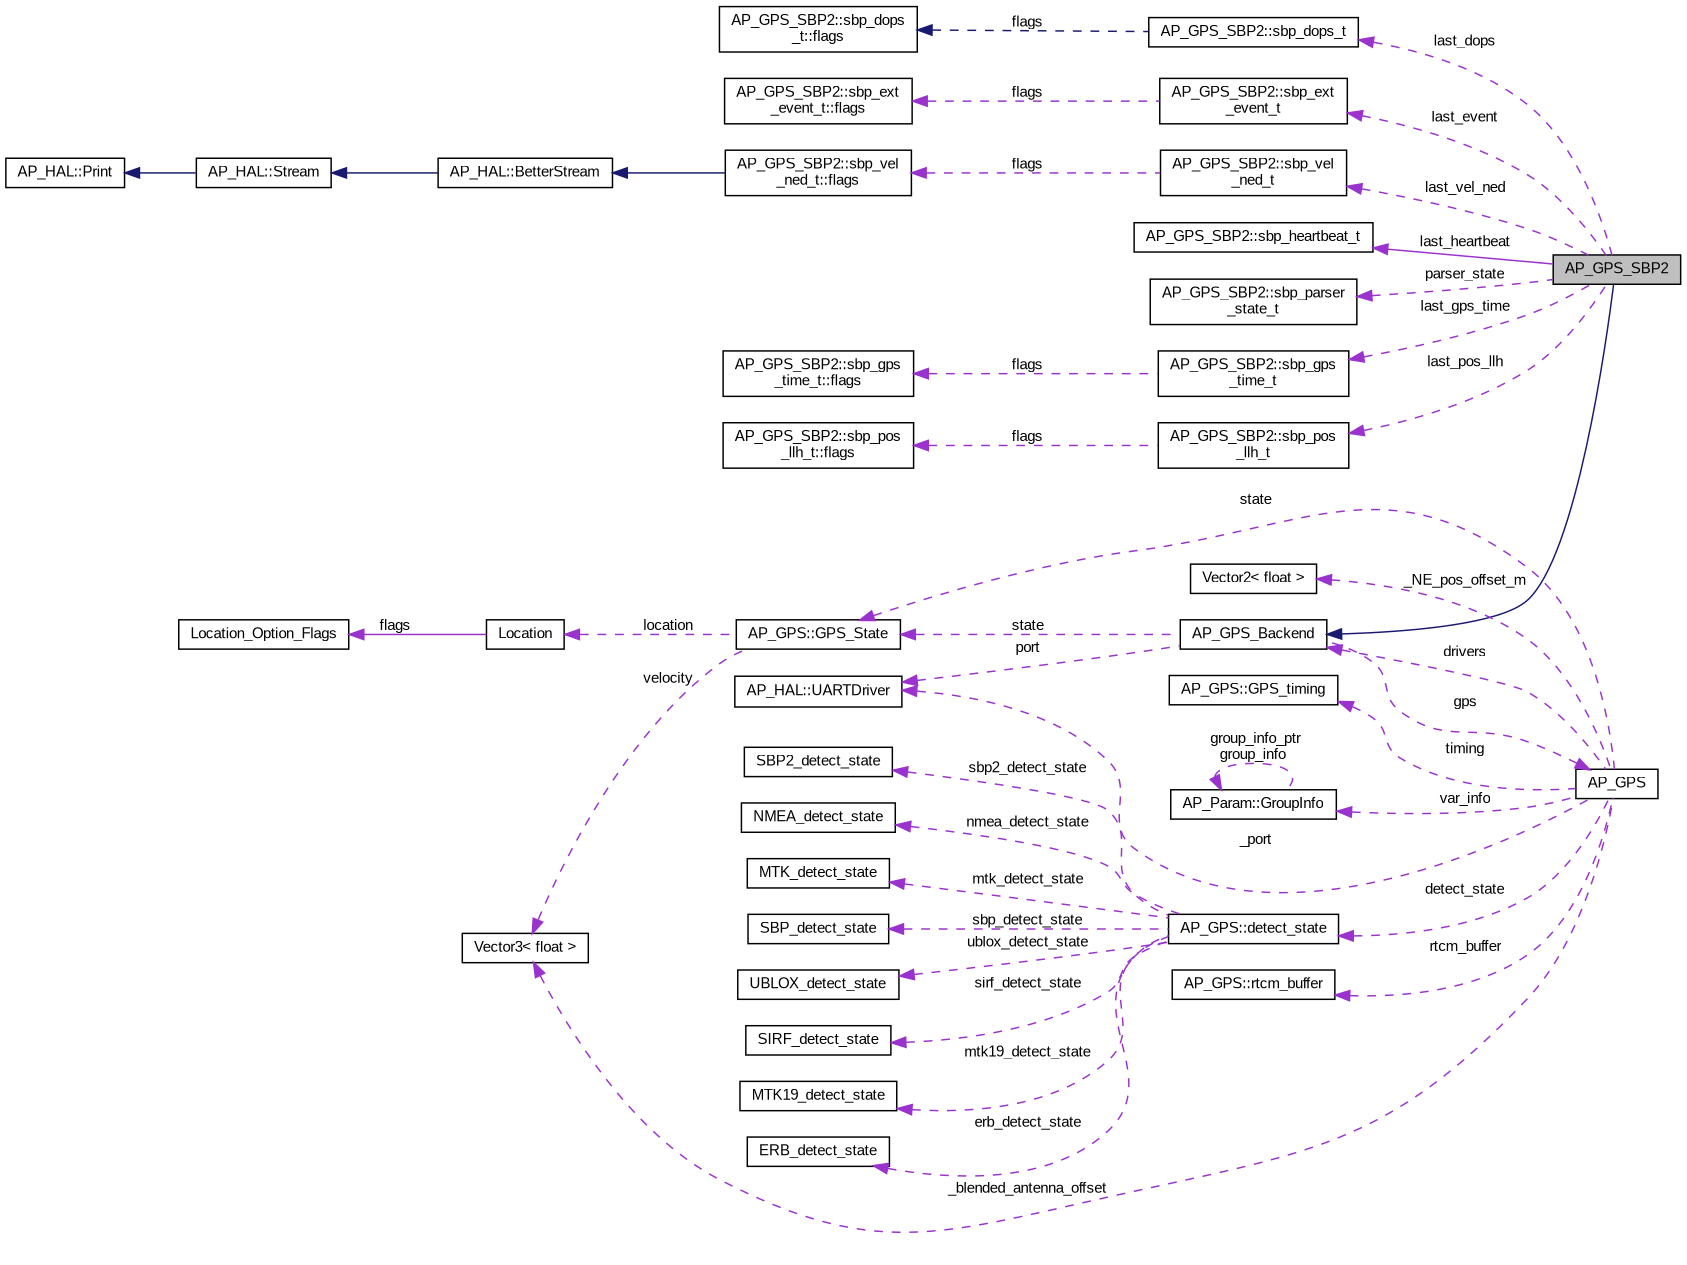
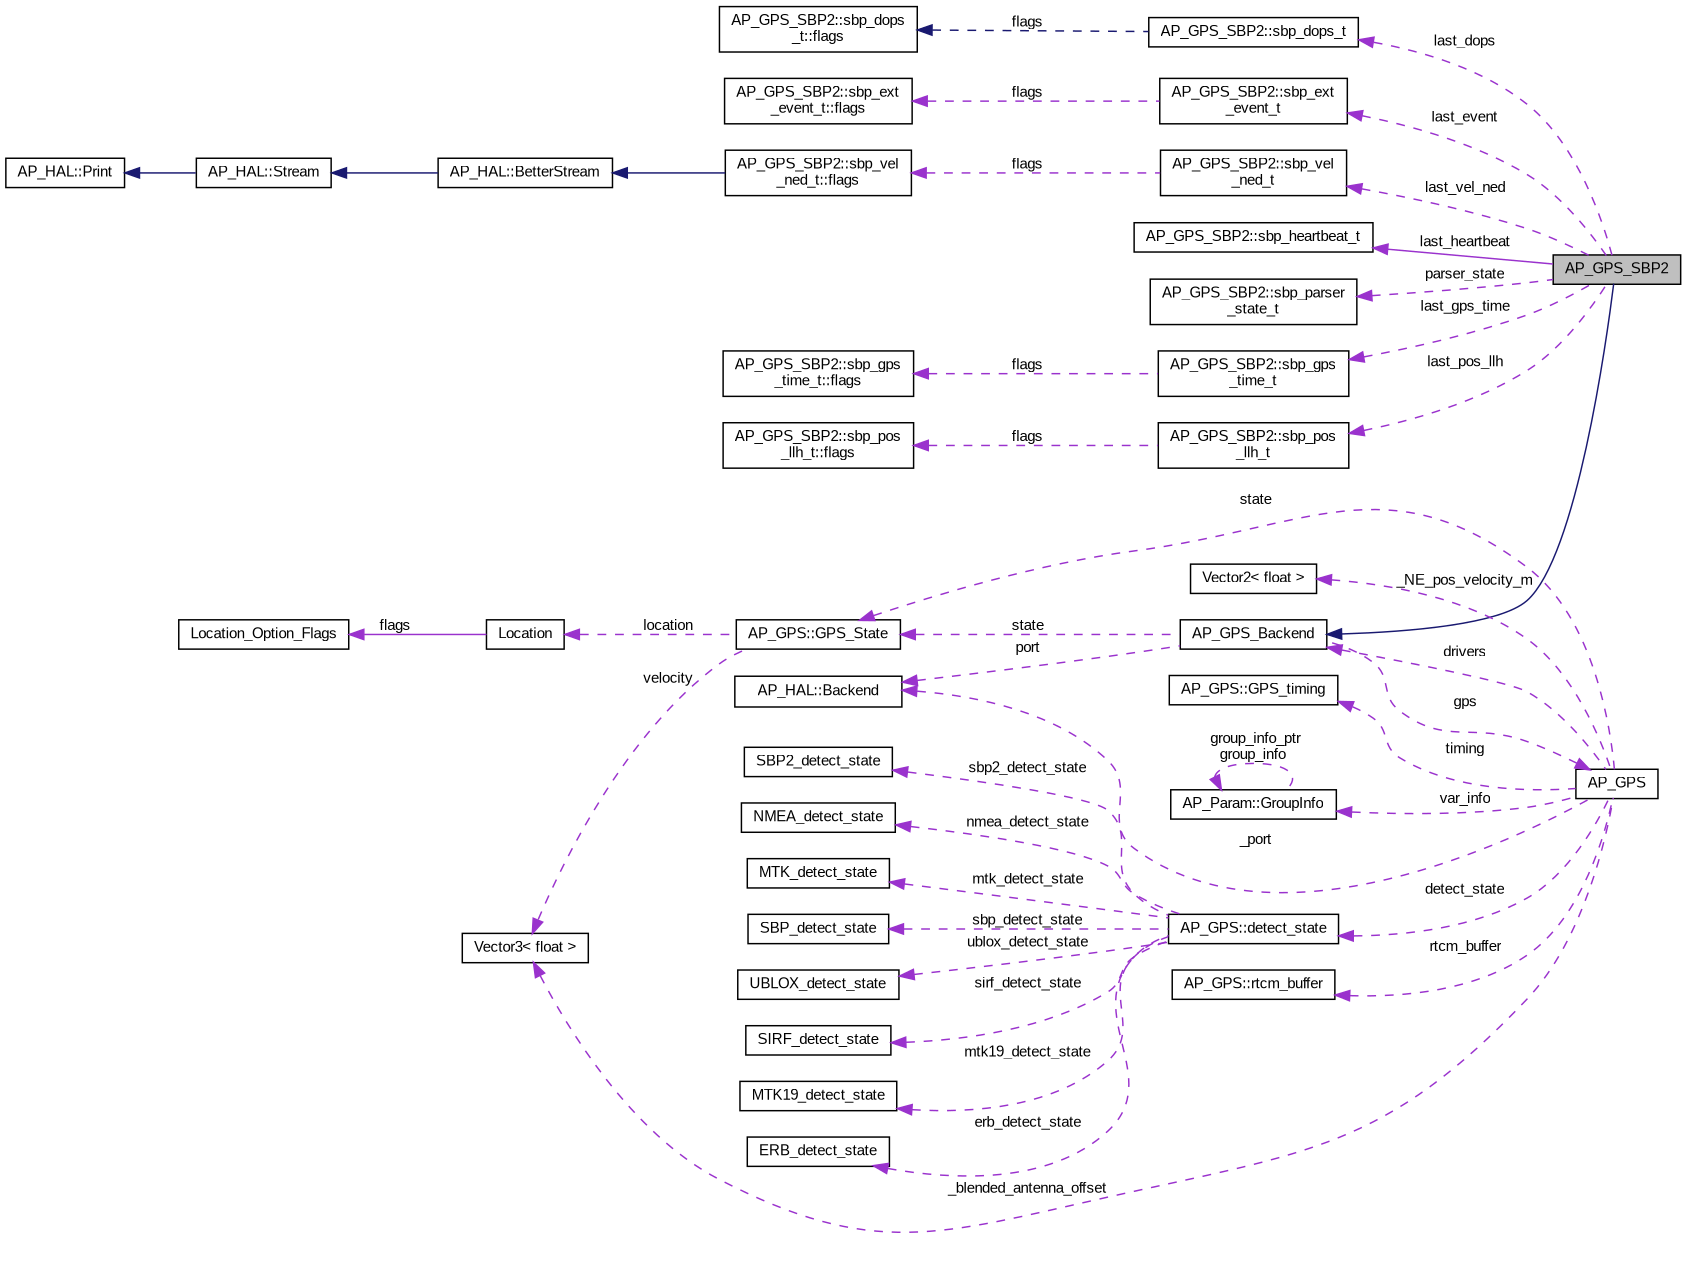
(1463, 581) -> (1463, 581)
(818, 692) -> (818, 692)
